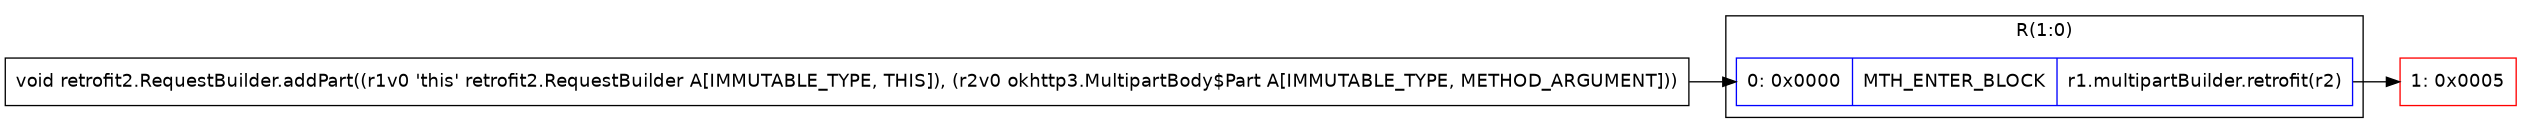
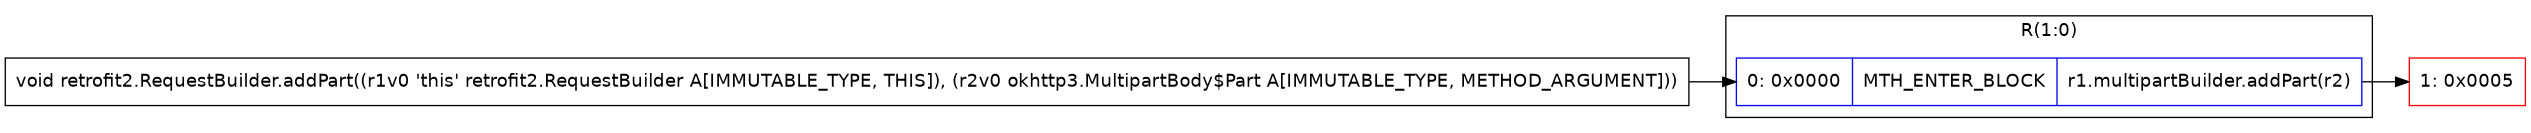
(2205, 81) -> (2209, 81)
